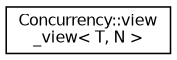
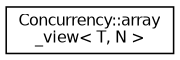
(88, 30) -> (90, 30)
